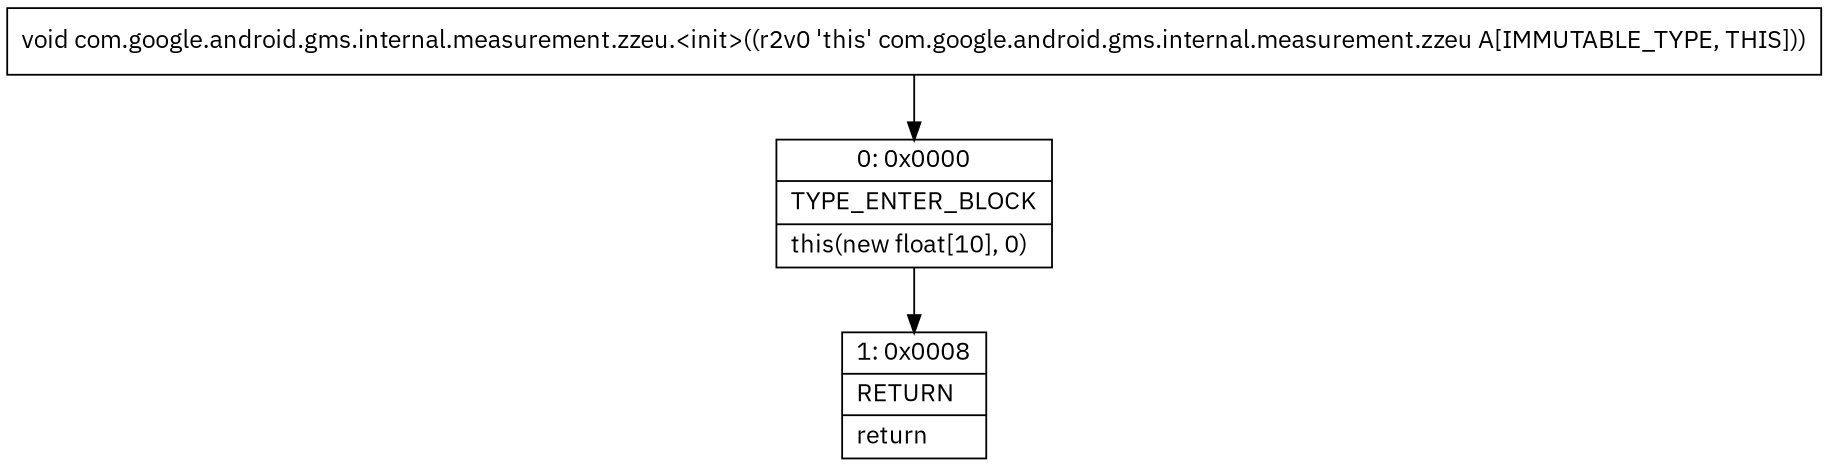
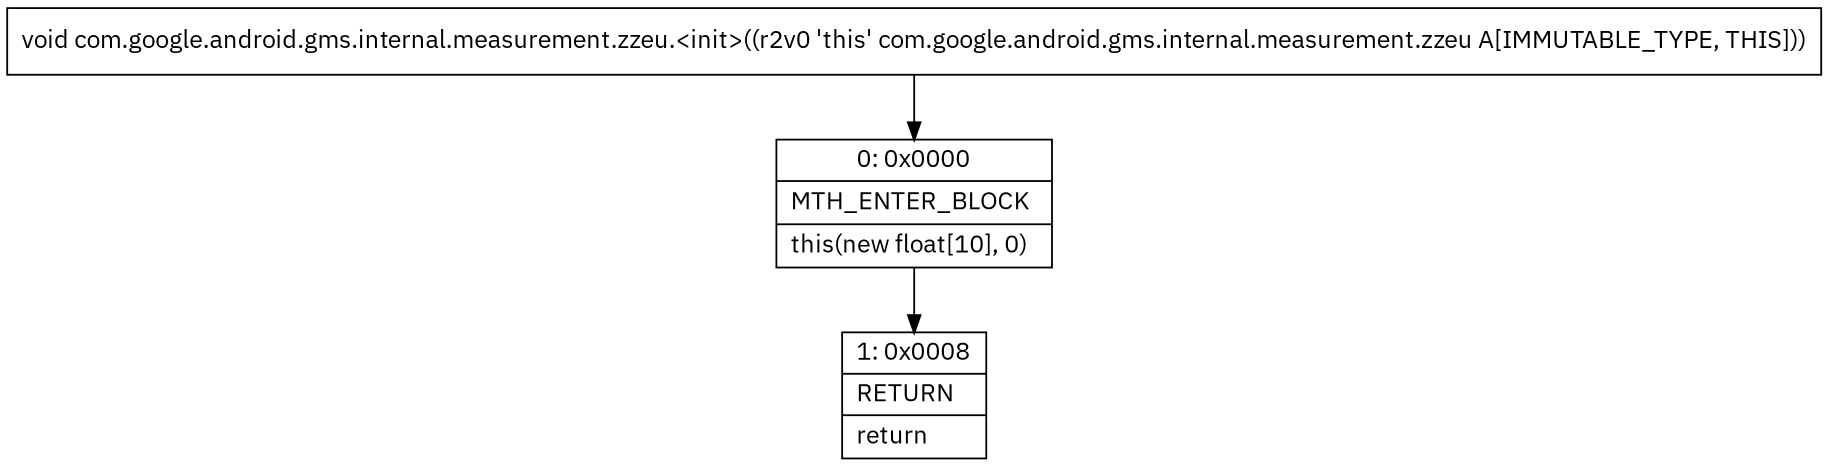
(914, 202) -> (911, 202)
